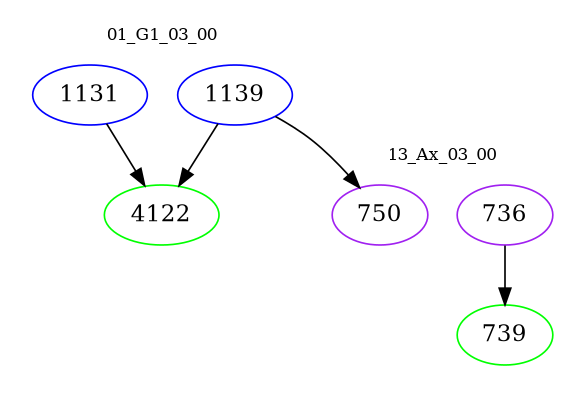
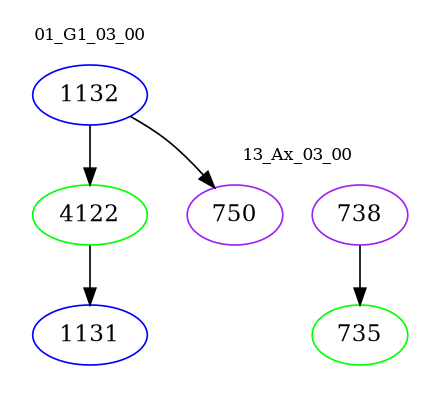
(235, 95) -> (90, 95)
(121, 147) -> (90, 267)
(505, 215) -> (360, 215)
(505, 335) -> (360, 335)
